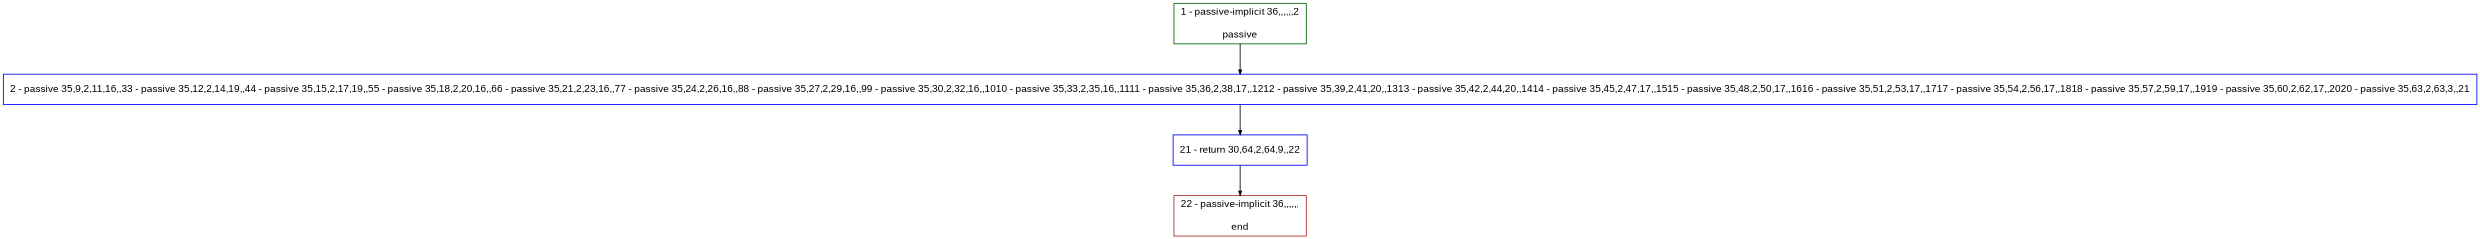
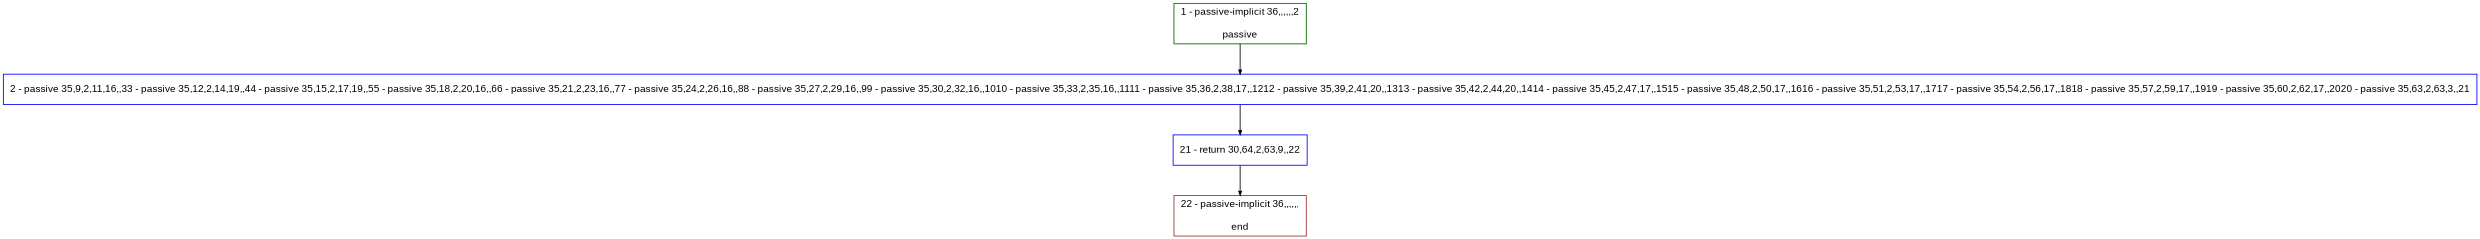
(1240, 150) -> (1240, 150)
